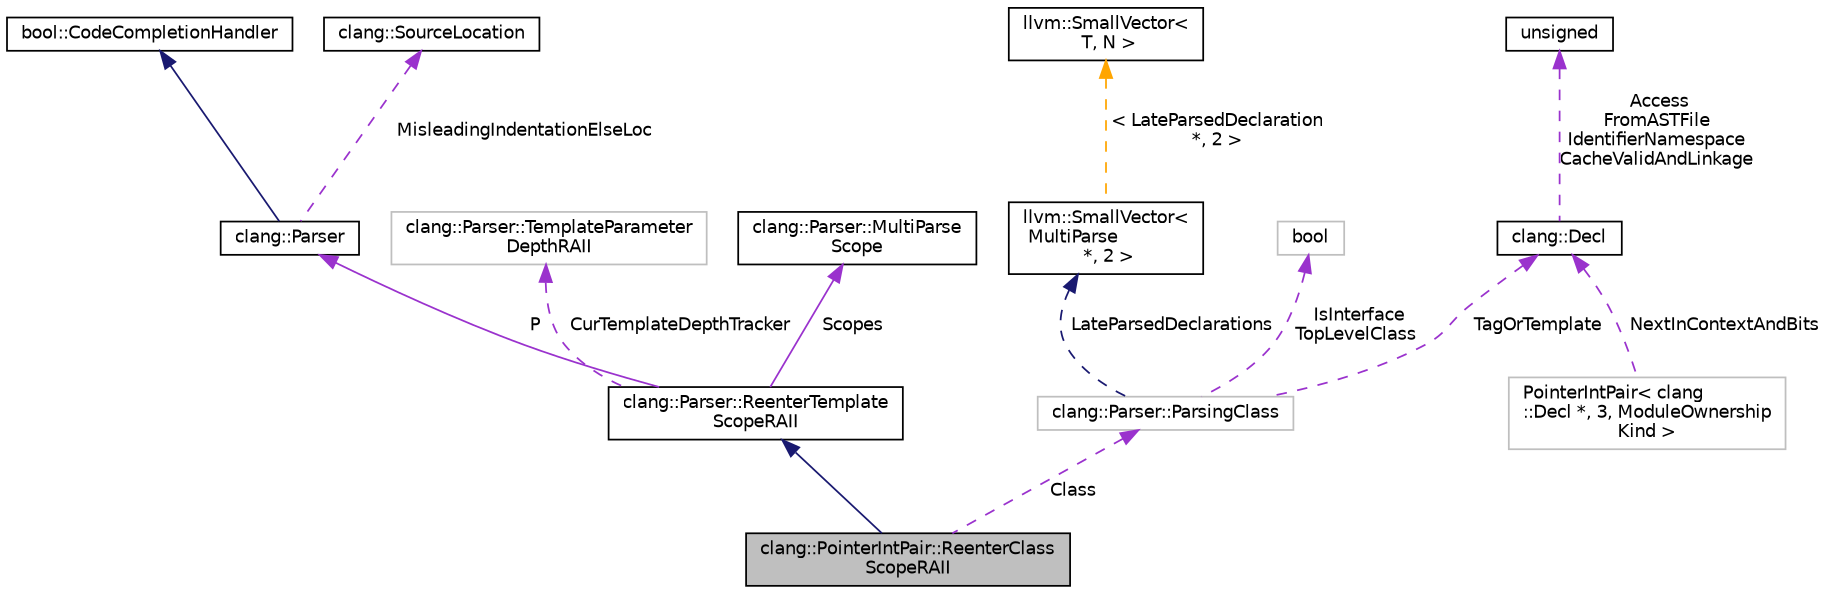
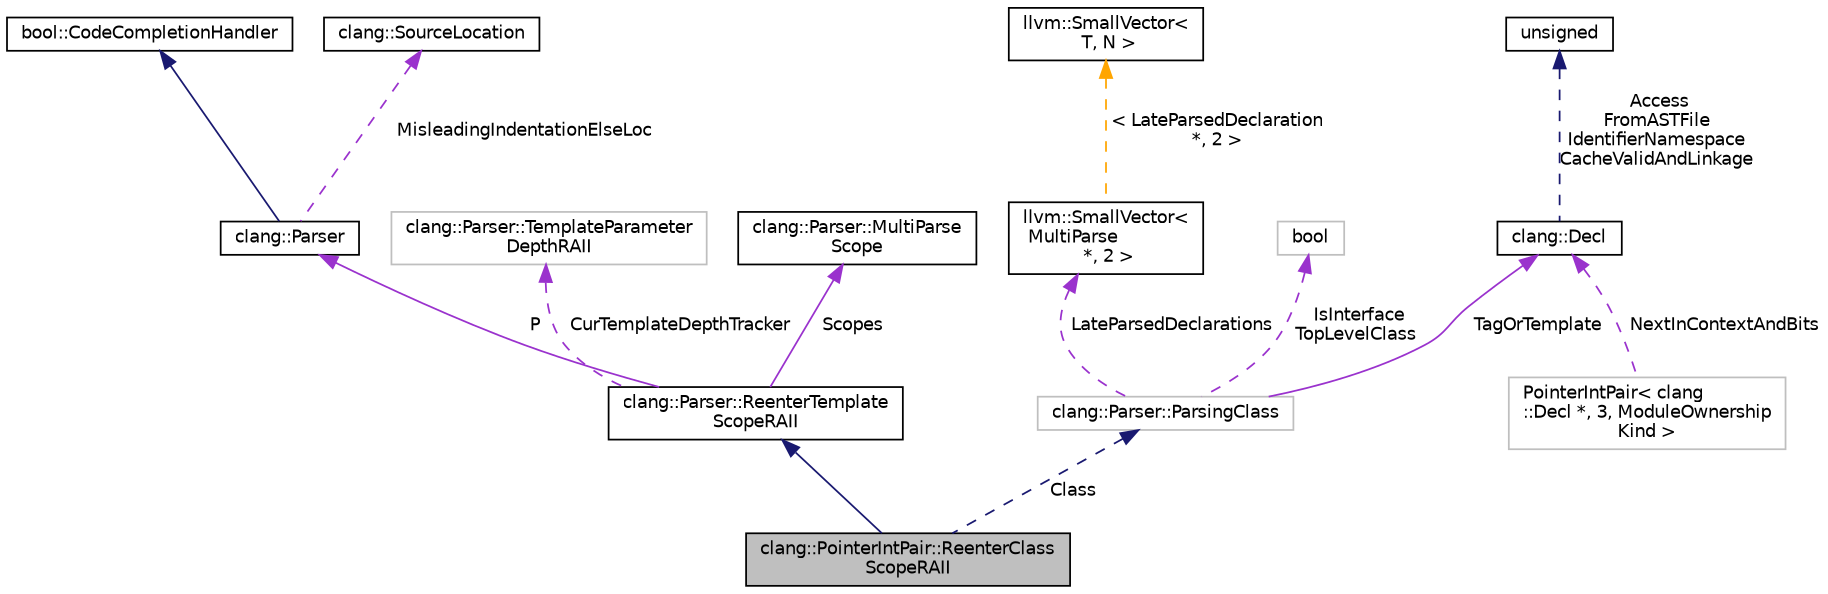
(1560, 145) -> (1560, 145)
(1408, 353) -> (1408, 353)
(1072, 355) -> (1072, 355)
(1038, 486) -> (1038, 486)
